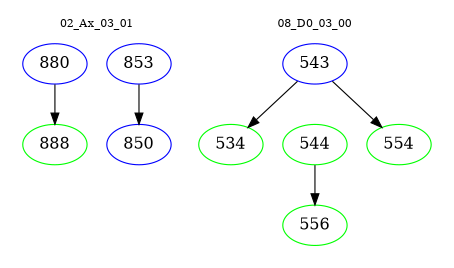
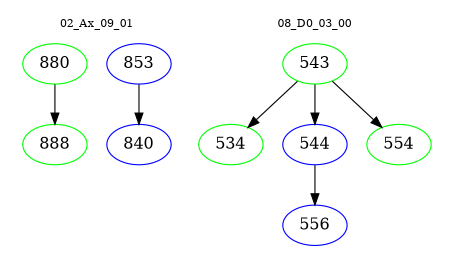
(97, 24) -> (97, 24)
(55, 64) -> (55, 64)
(315, 64) -> (315, 64)
none -> (315, 99)
(139, 145) -> (139, 145)
(315, 145) -> (315, 145)
(315, 225) -> (315, 225)
